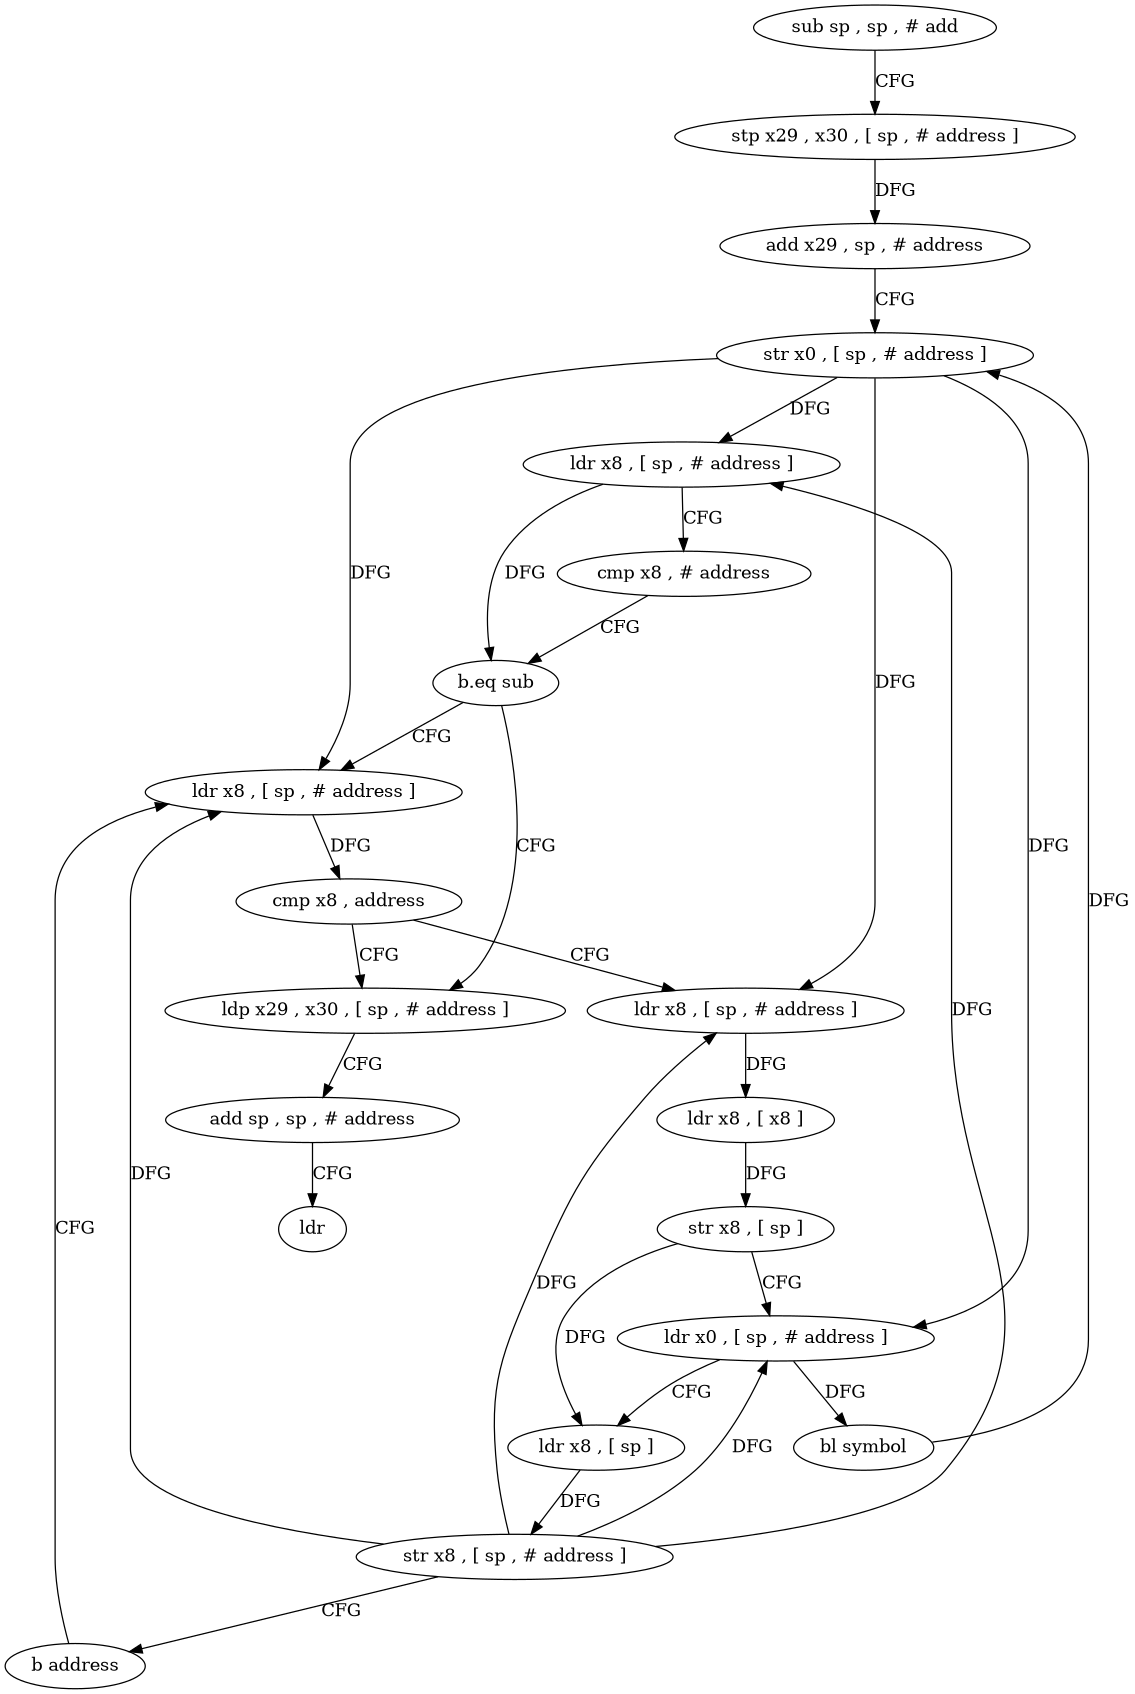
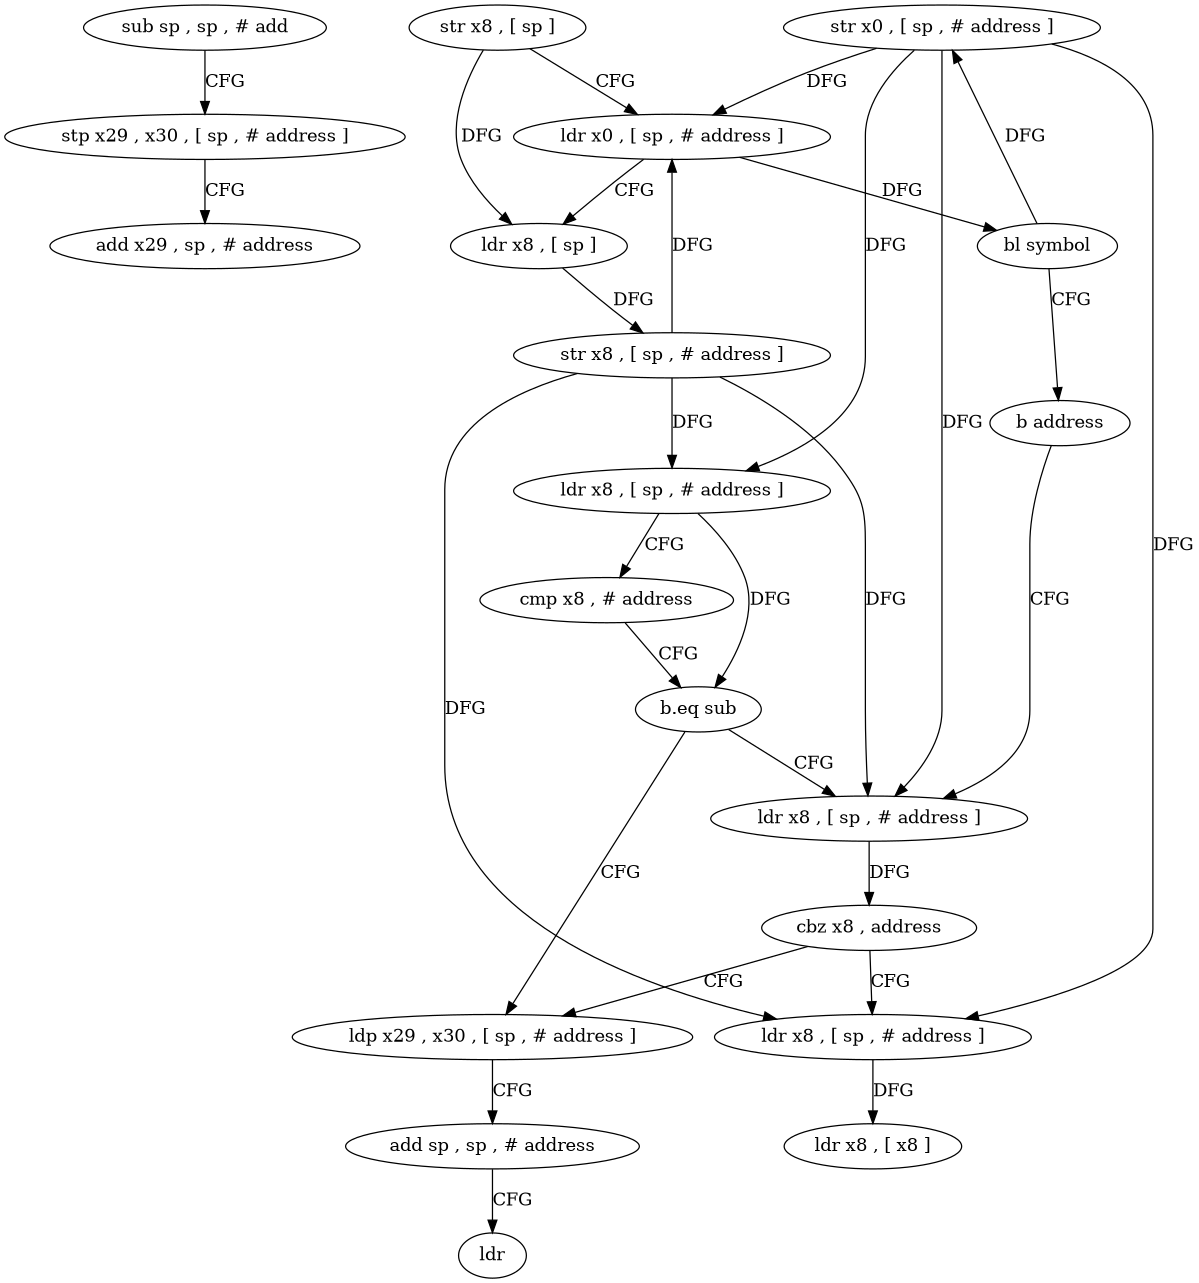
(896, 191) -> (225, 191)
(875, 294) -> none
(349, 901) -> (869, 928)
(746, 1168) -> none
(290, 1613) -> (1053, 328)
